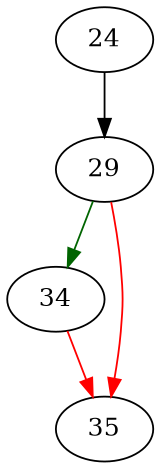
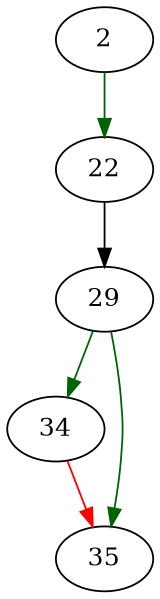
(105, 40) -> (105, 169)
none -> (105, 40)
(122, 290) -> (122, 420)
